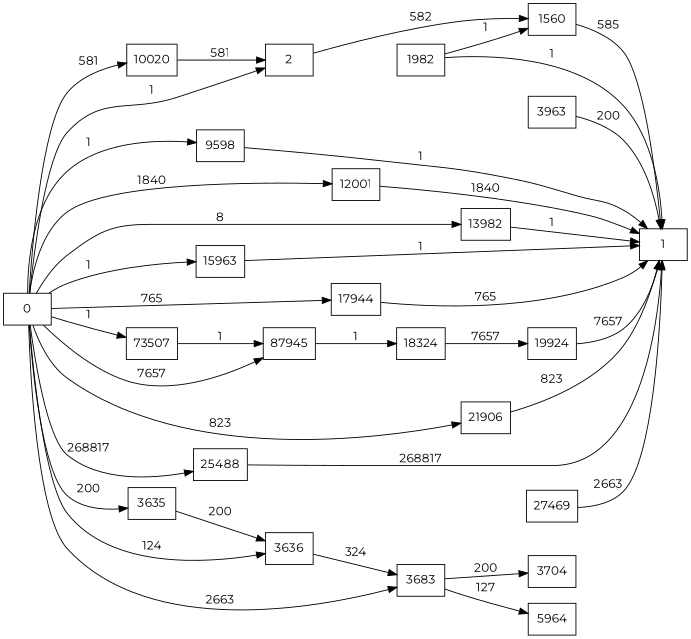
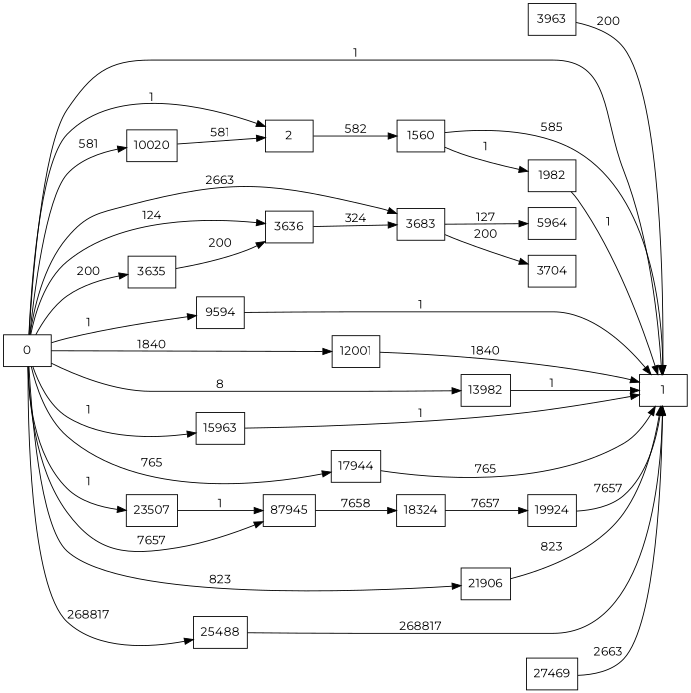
(482, 43) -> (481, 160)
none -> (357, 60)
(220, 146) -> (220, 313)
(356, 337) -> (356, 504)
(152, 344) -> (152, 511)
